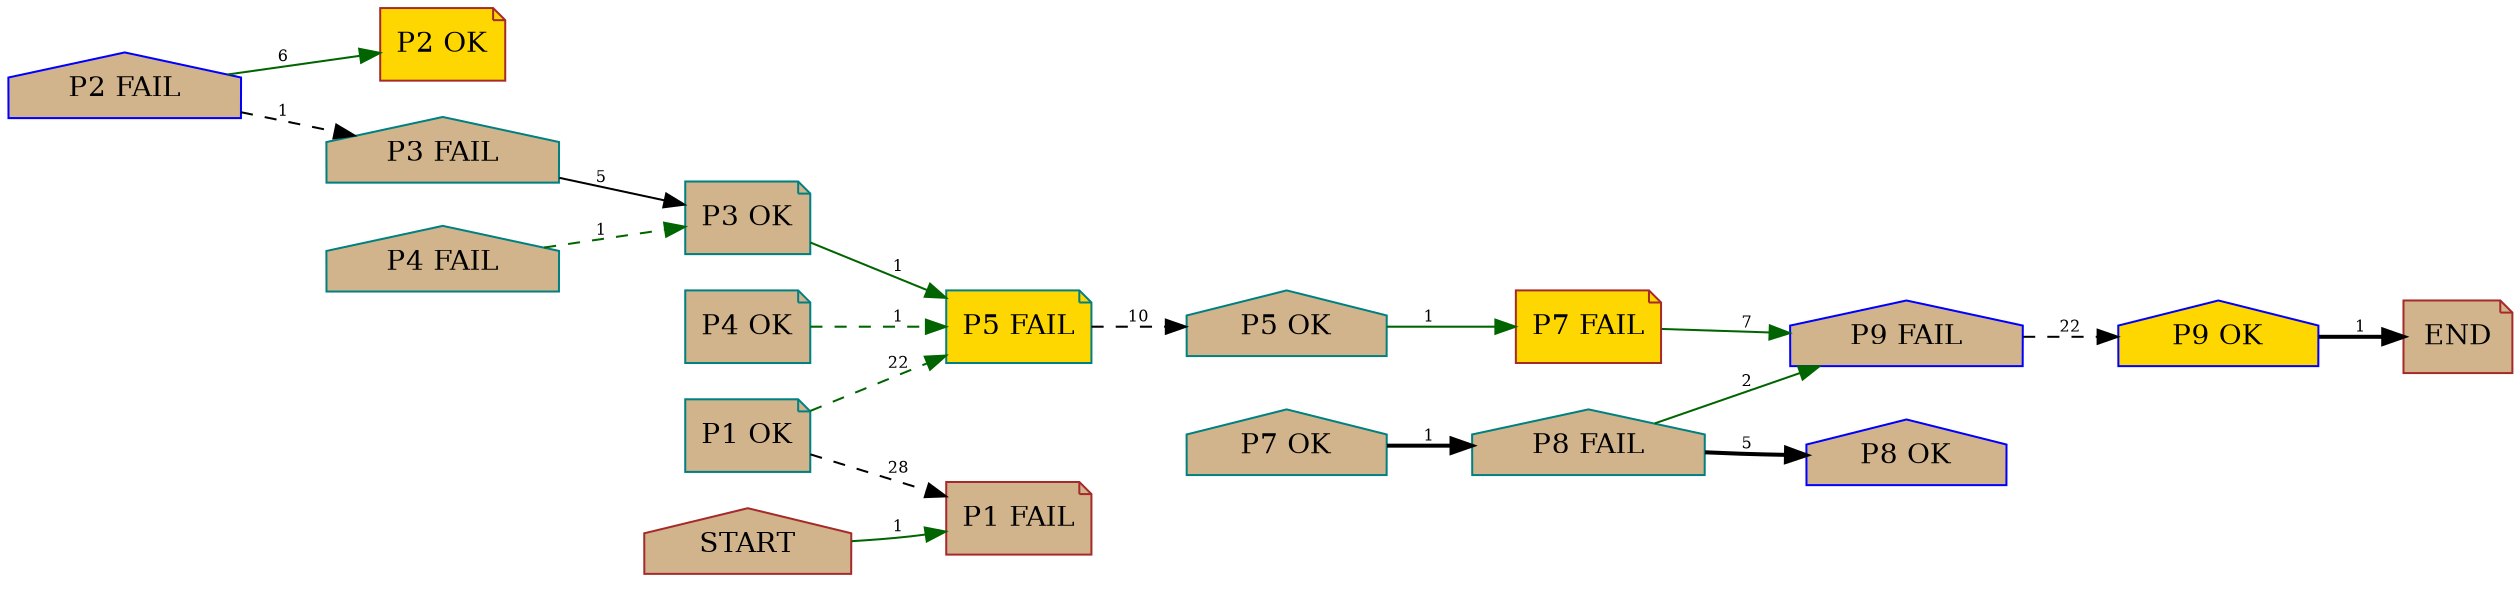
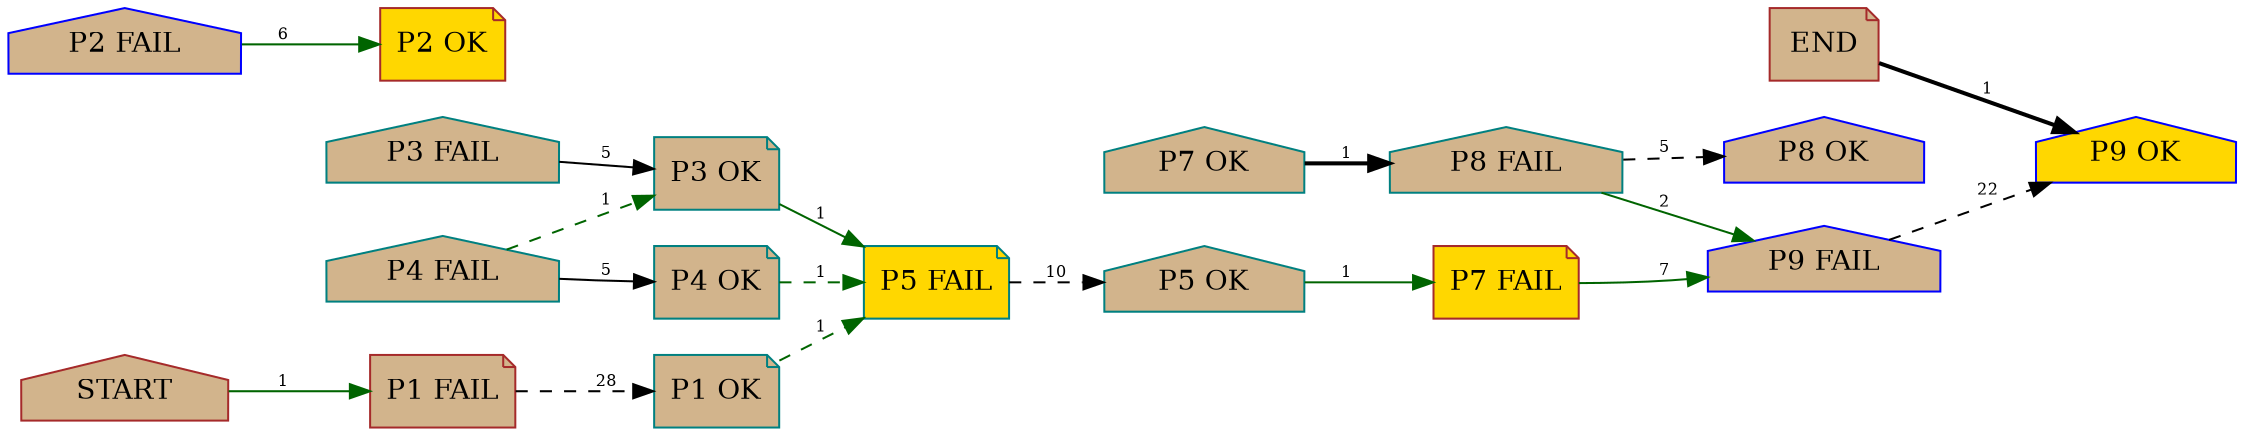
(288, 122) -> none
none -> (596, 280)
(2351, 337) -> (1967, 94)
(899, 364) -> (822, 328)
(1745, 454) -> (1663, 158)
(868, 472) -> (574, 391)
